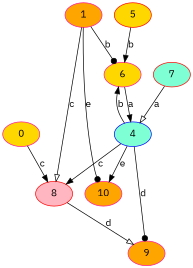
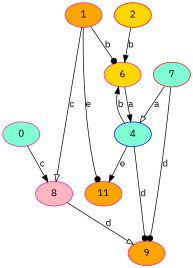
(133, 15) -> (133, 15)
(21, 134) -> (21, 134)
(98, 161) -> none
none -> (162, 162)
(54, 194) -> (54, 194)
(103, 194) -> (103, 194)
